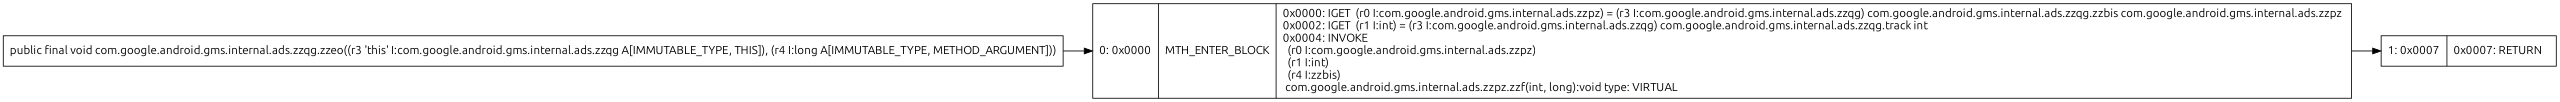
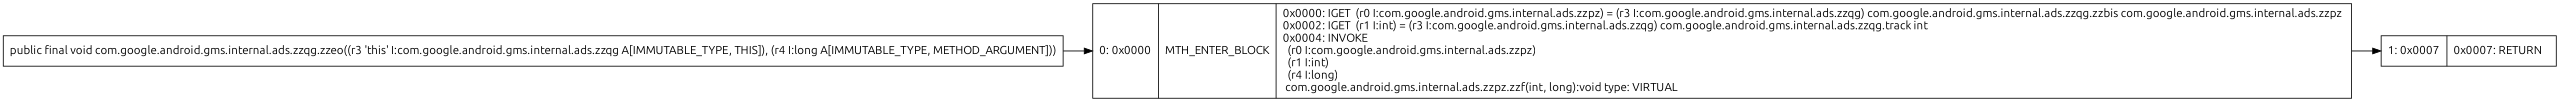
(1312, 75) -> (1311, 75)
